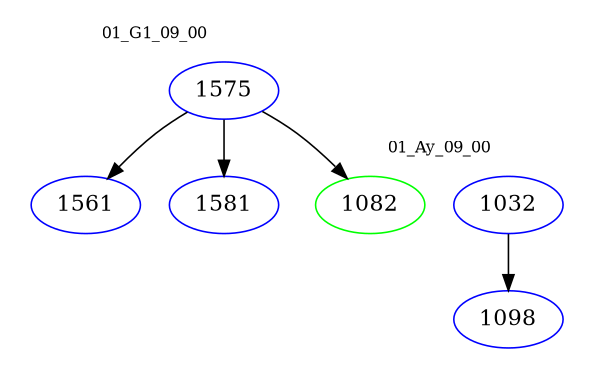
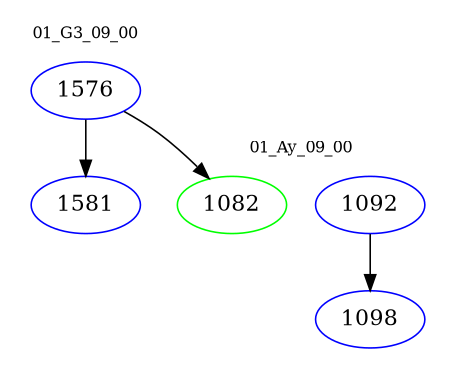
(155, 34) -> (86, 34)
(224, 91) -> (86, 91)
(86, 205) -> none
(508, 205) -> (370, 205)
